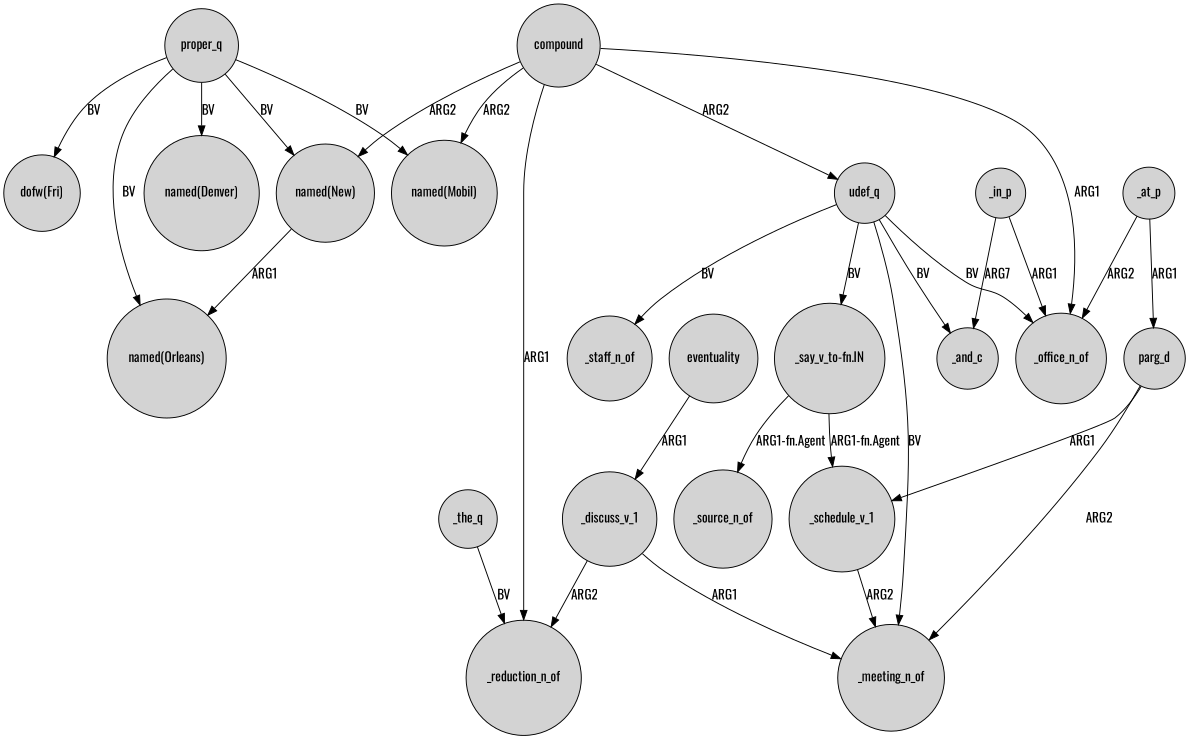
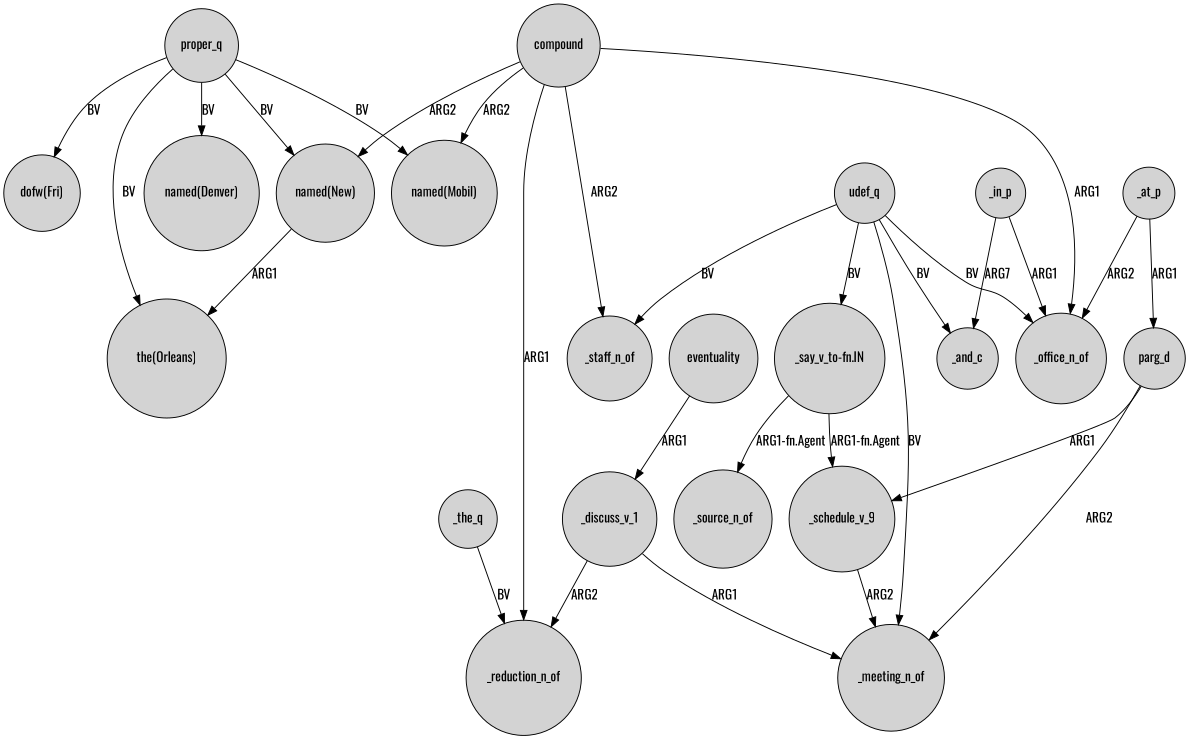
(712, 120) -> (583, 197)
(167, 358) -> (167, 358)
(842, 519) -> (842, 519)
